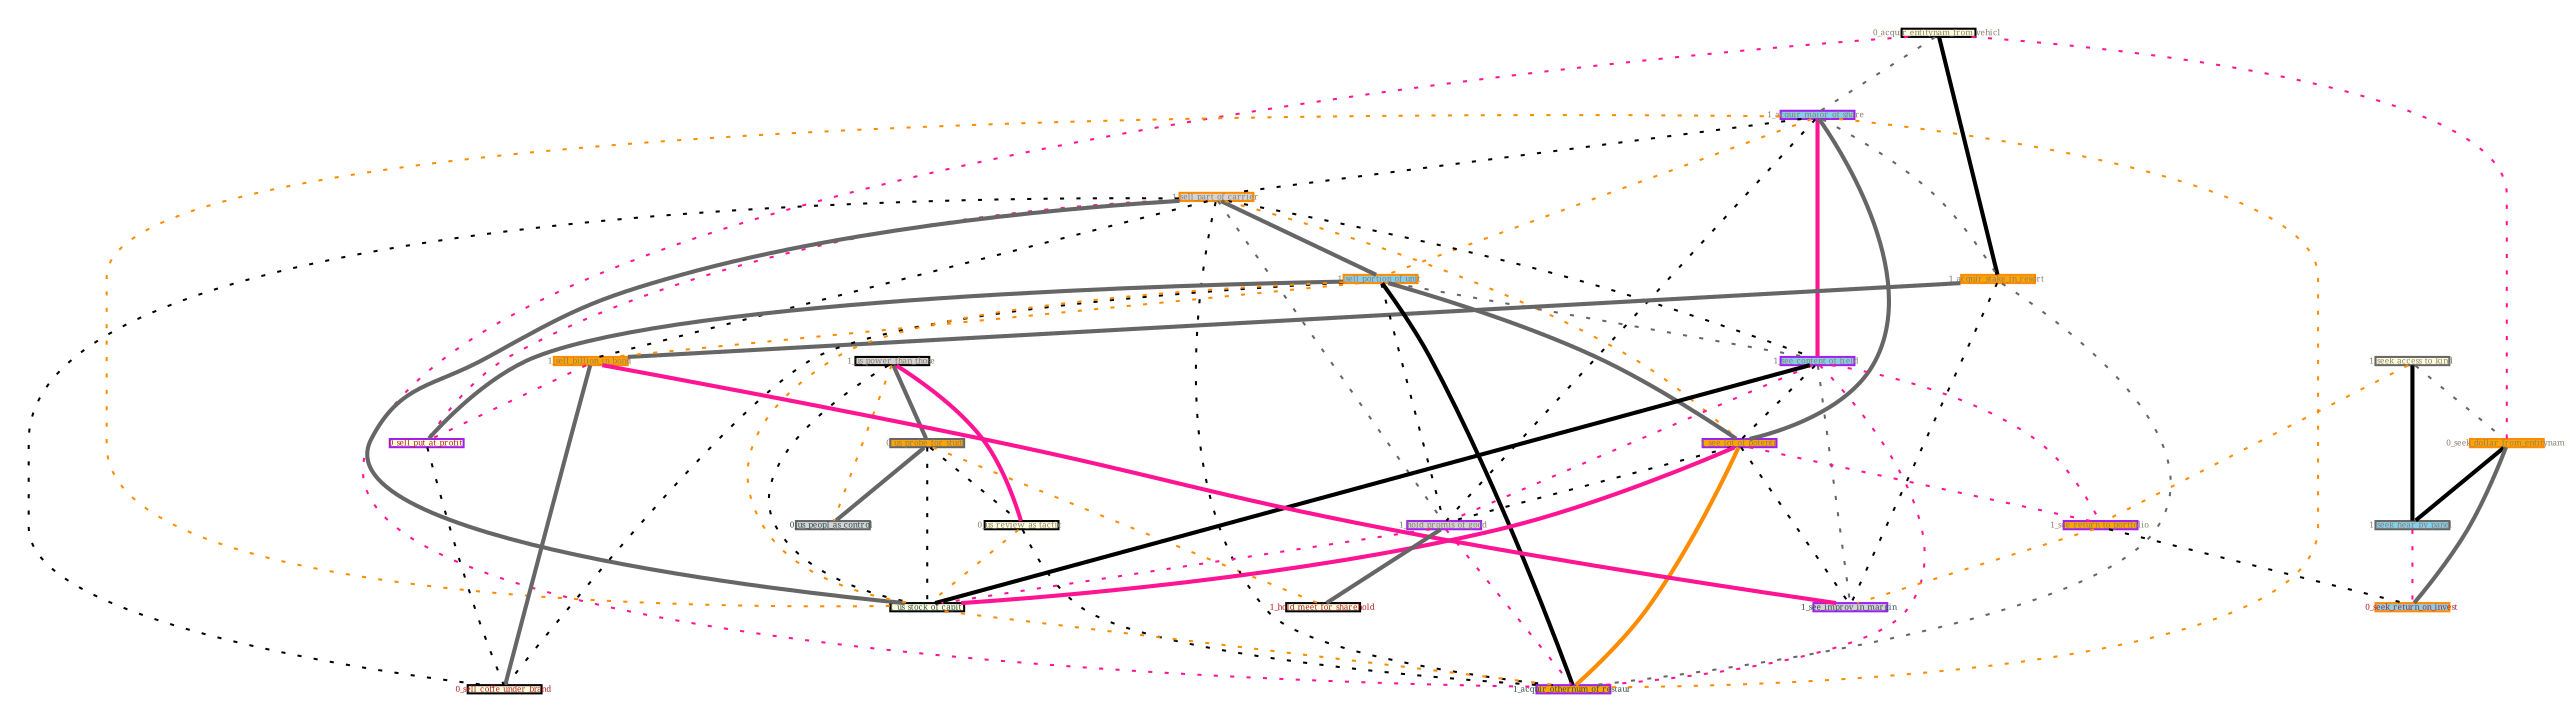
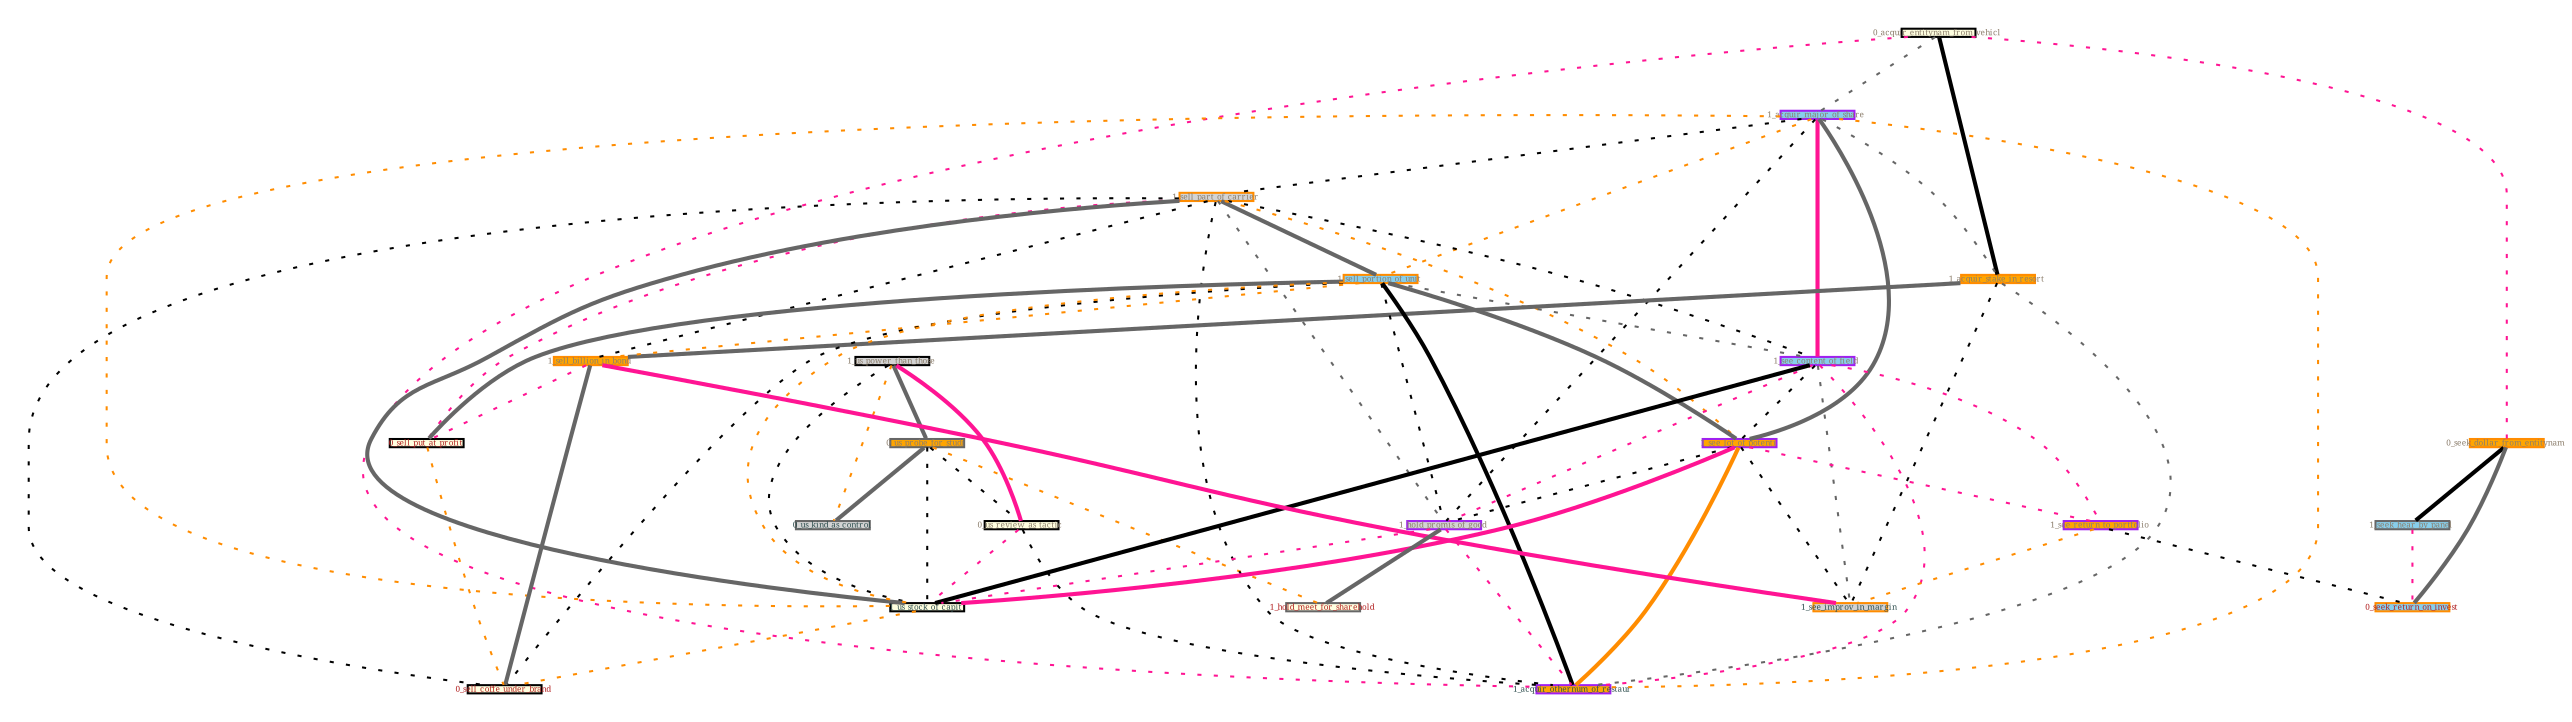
(2412, 361) -> none
(427, 443) -> (427, 443)
(833, 525) -> (833, 525)
(453, 538) -> (453, 538)
(974, 566) -> (974, 566)
(1323, 607) -> (1323, 607)
(1850, 607) -> (1850, 607)
(1097, 630) -> (716, 648)
